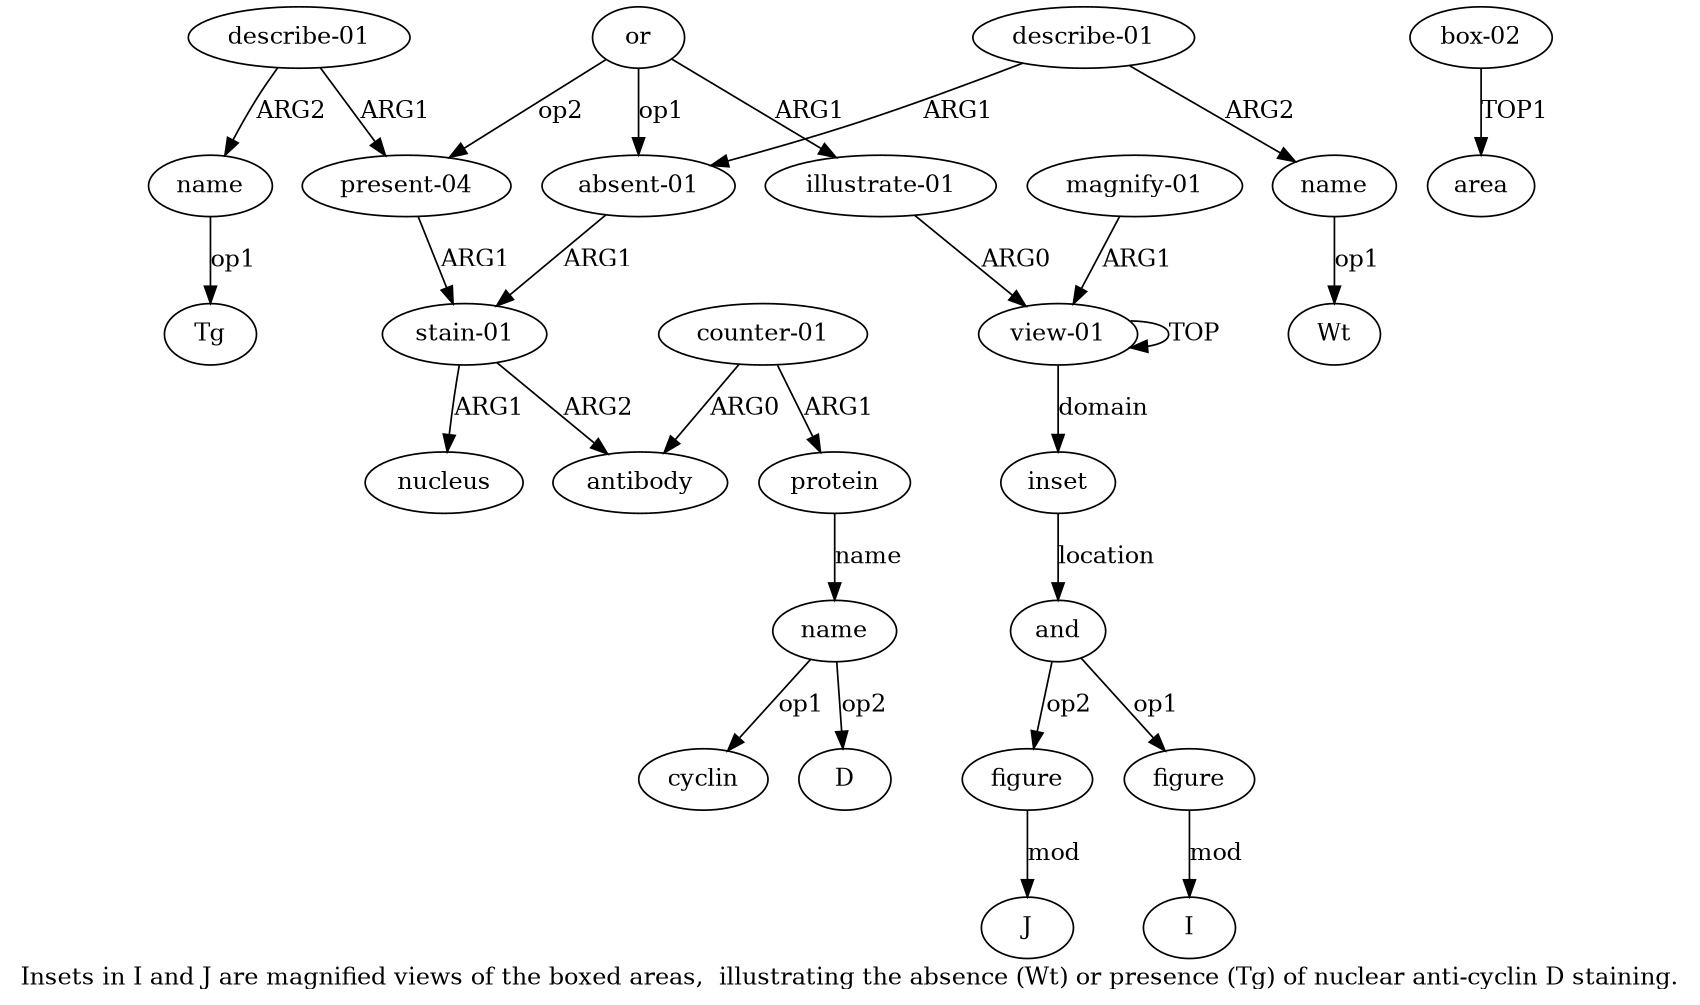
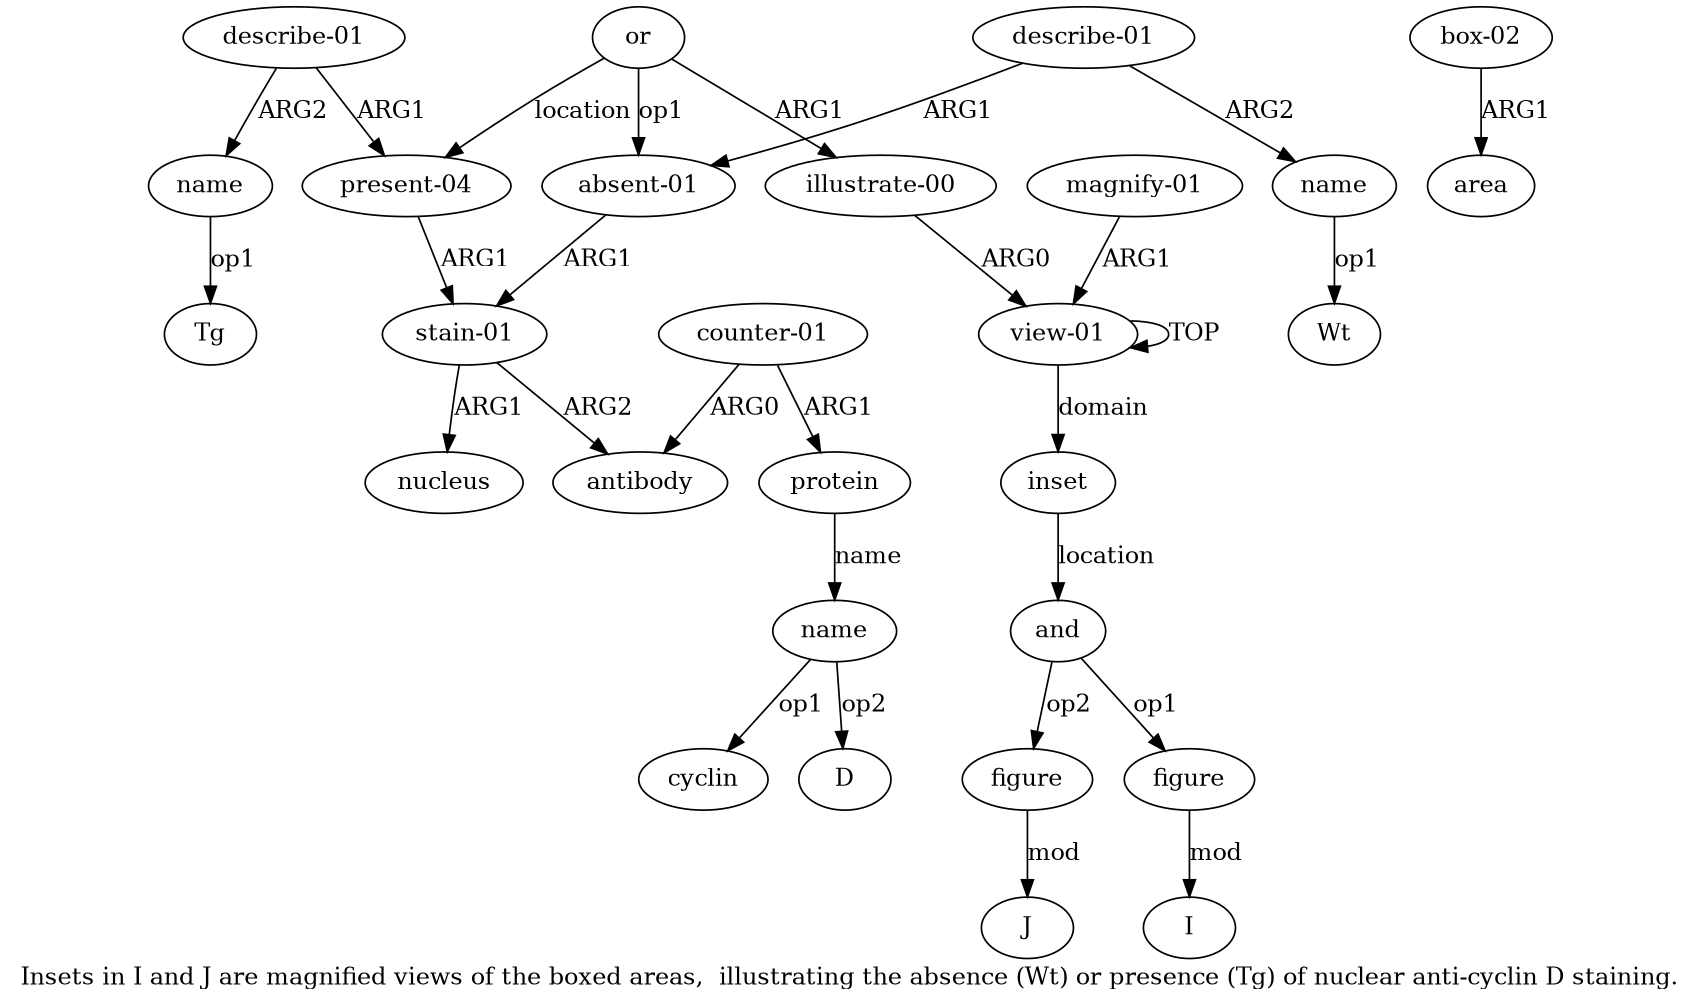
(561, 112) -> (583, 112)
(1515, 112) -> (1516, 112)
(881, 186) -> (881, 186)
